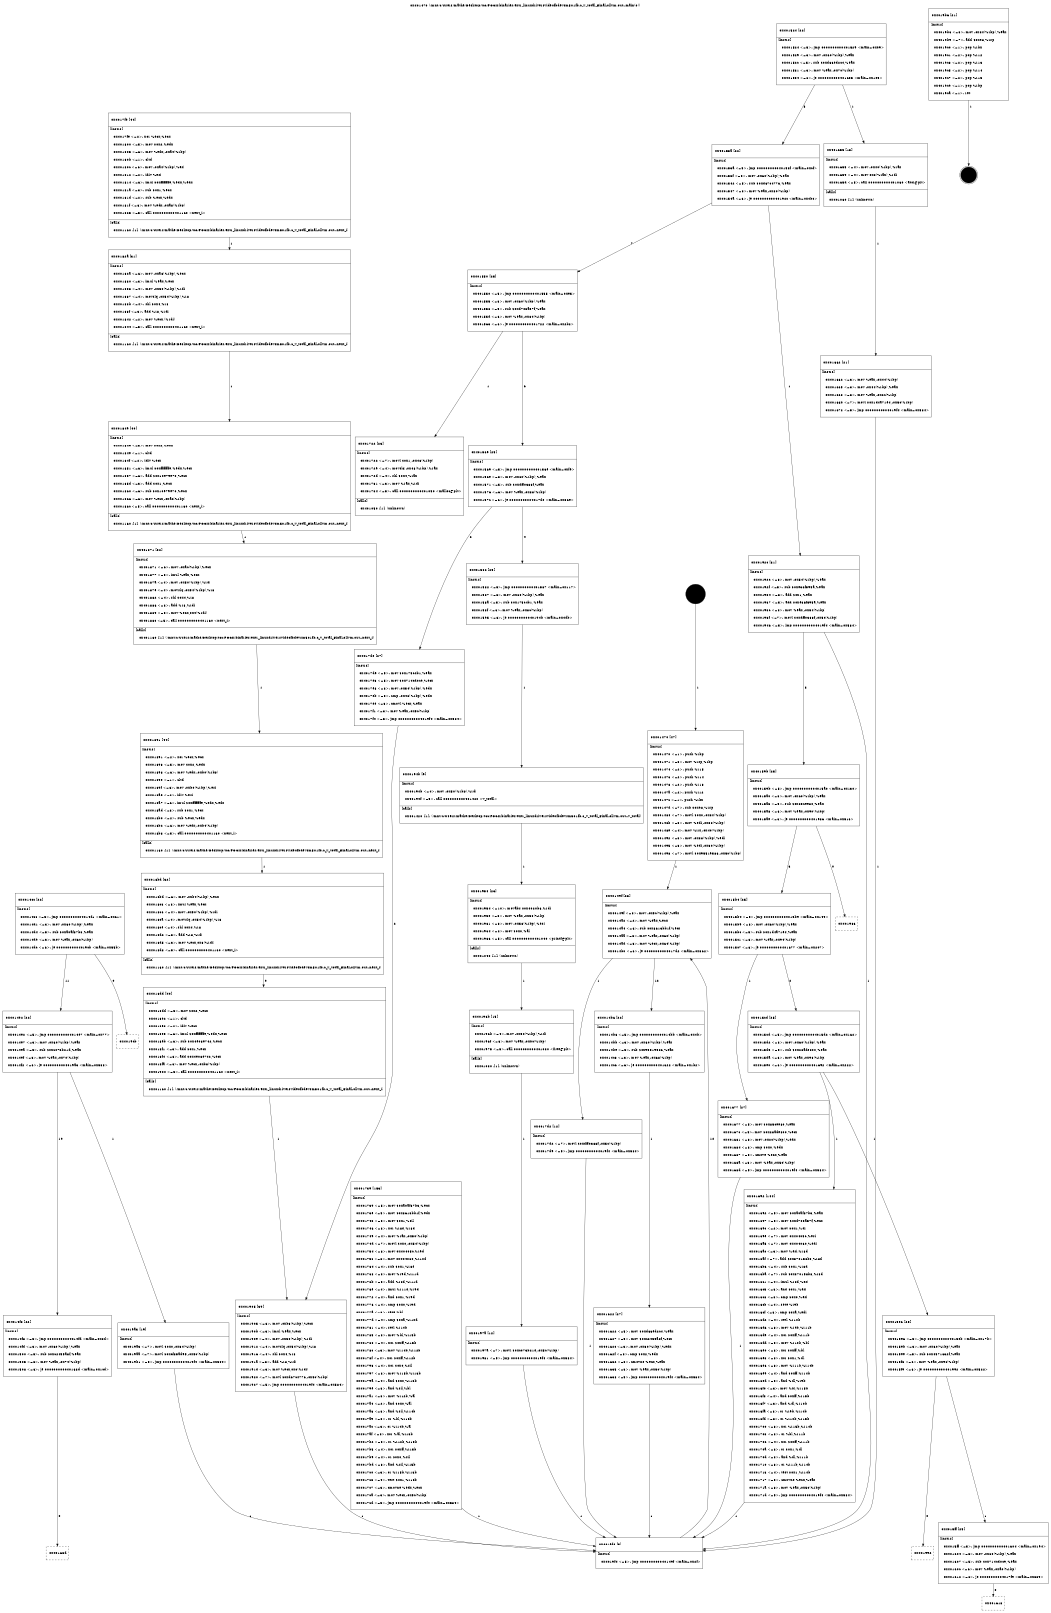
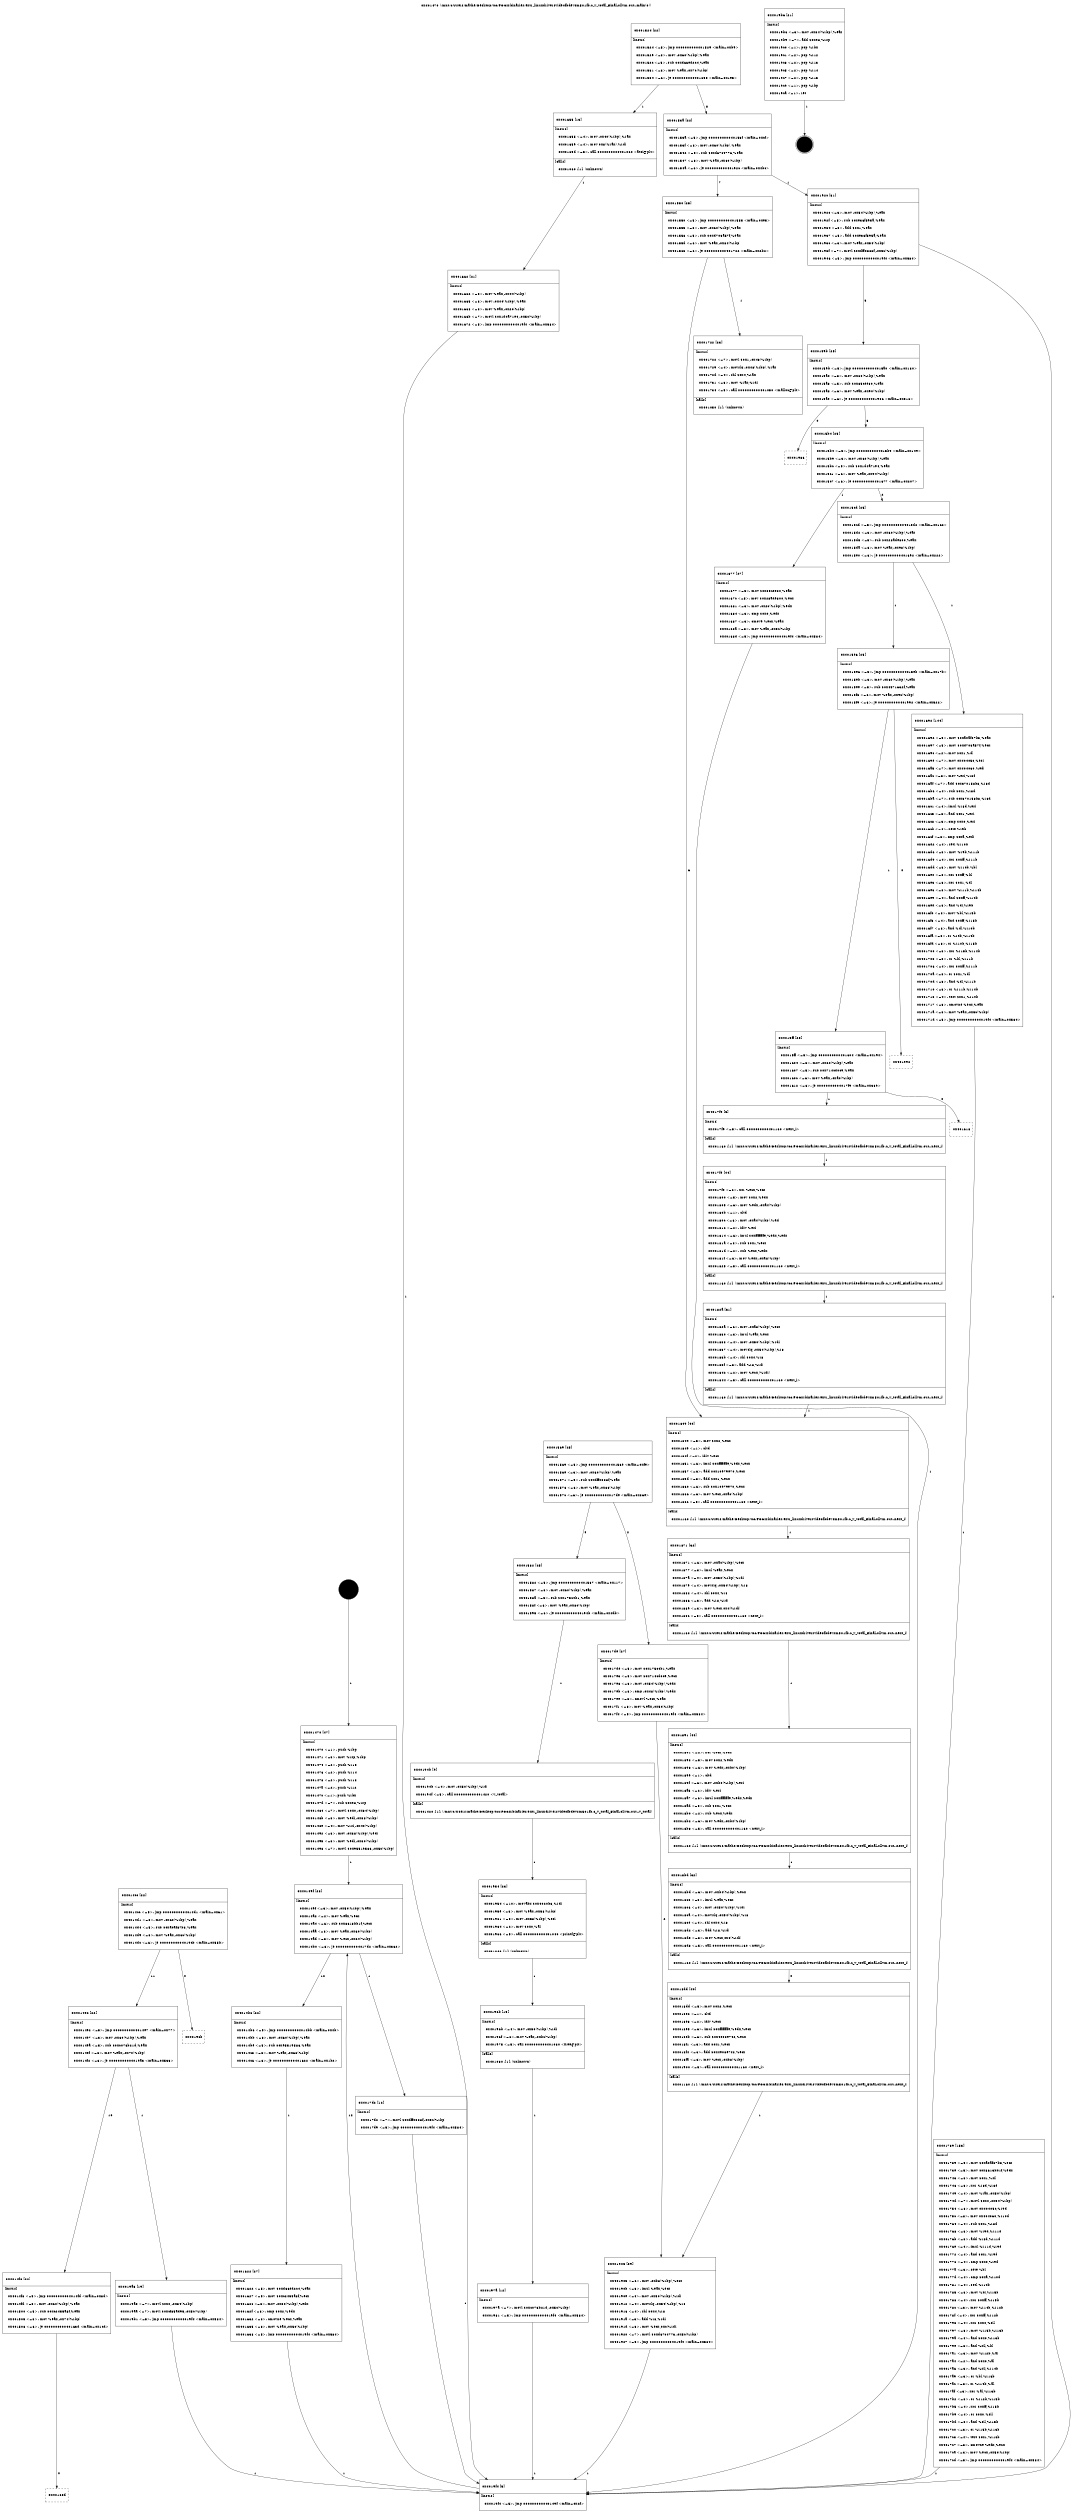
(523, 387) -> (687, 837)
none -> (824, 1129)
